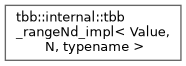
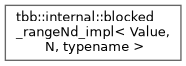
(93, 33) -> (93, 33)
